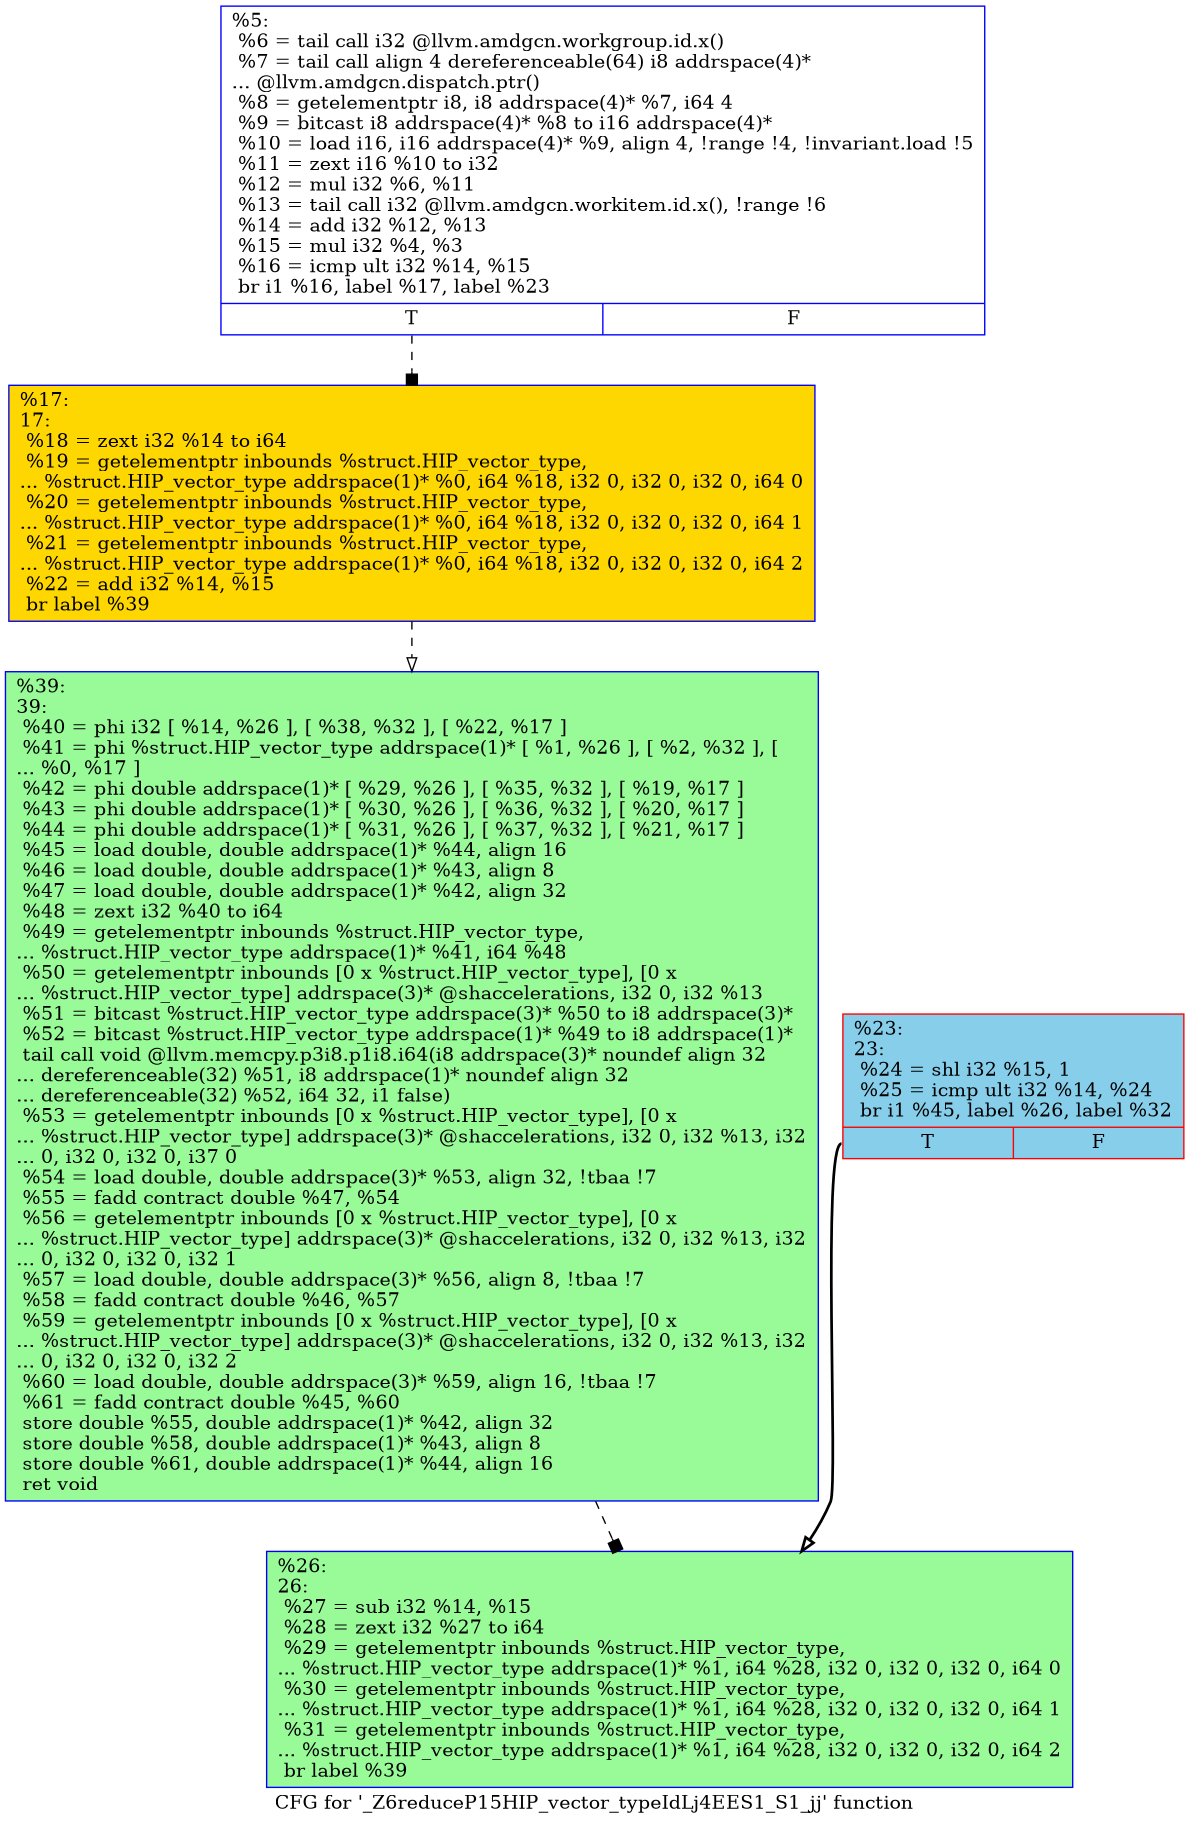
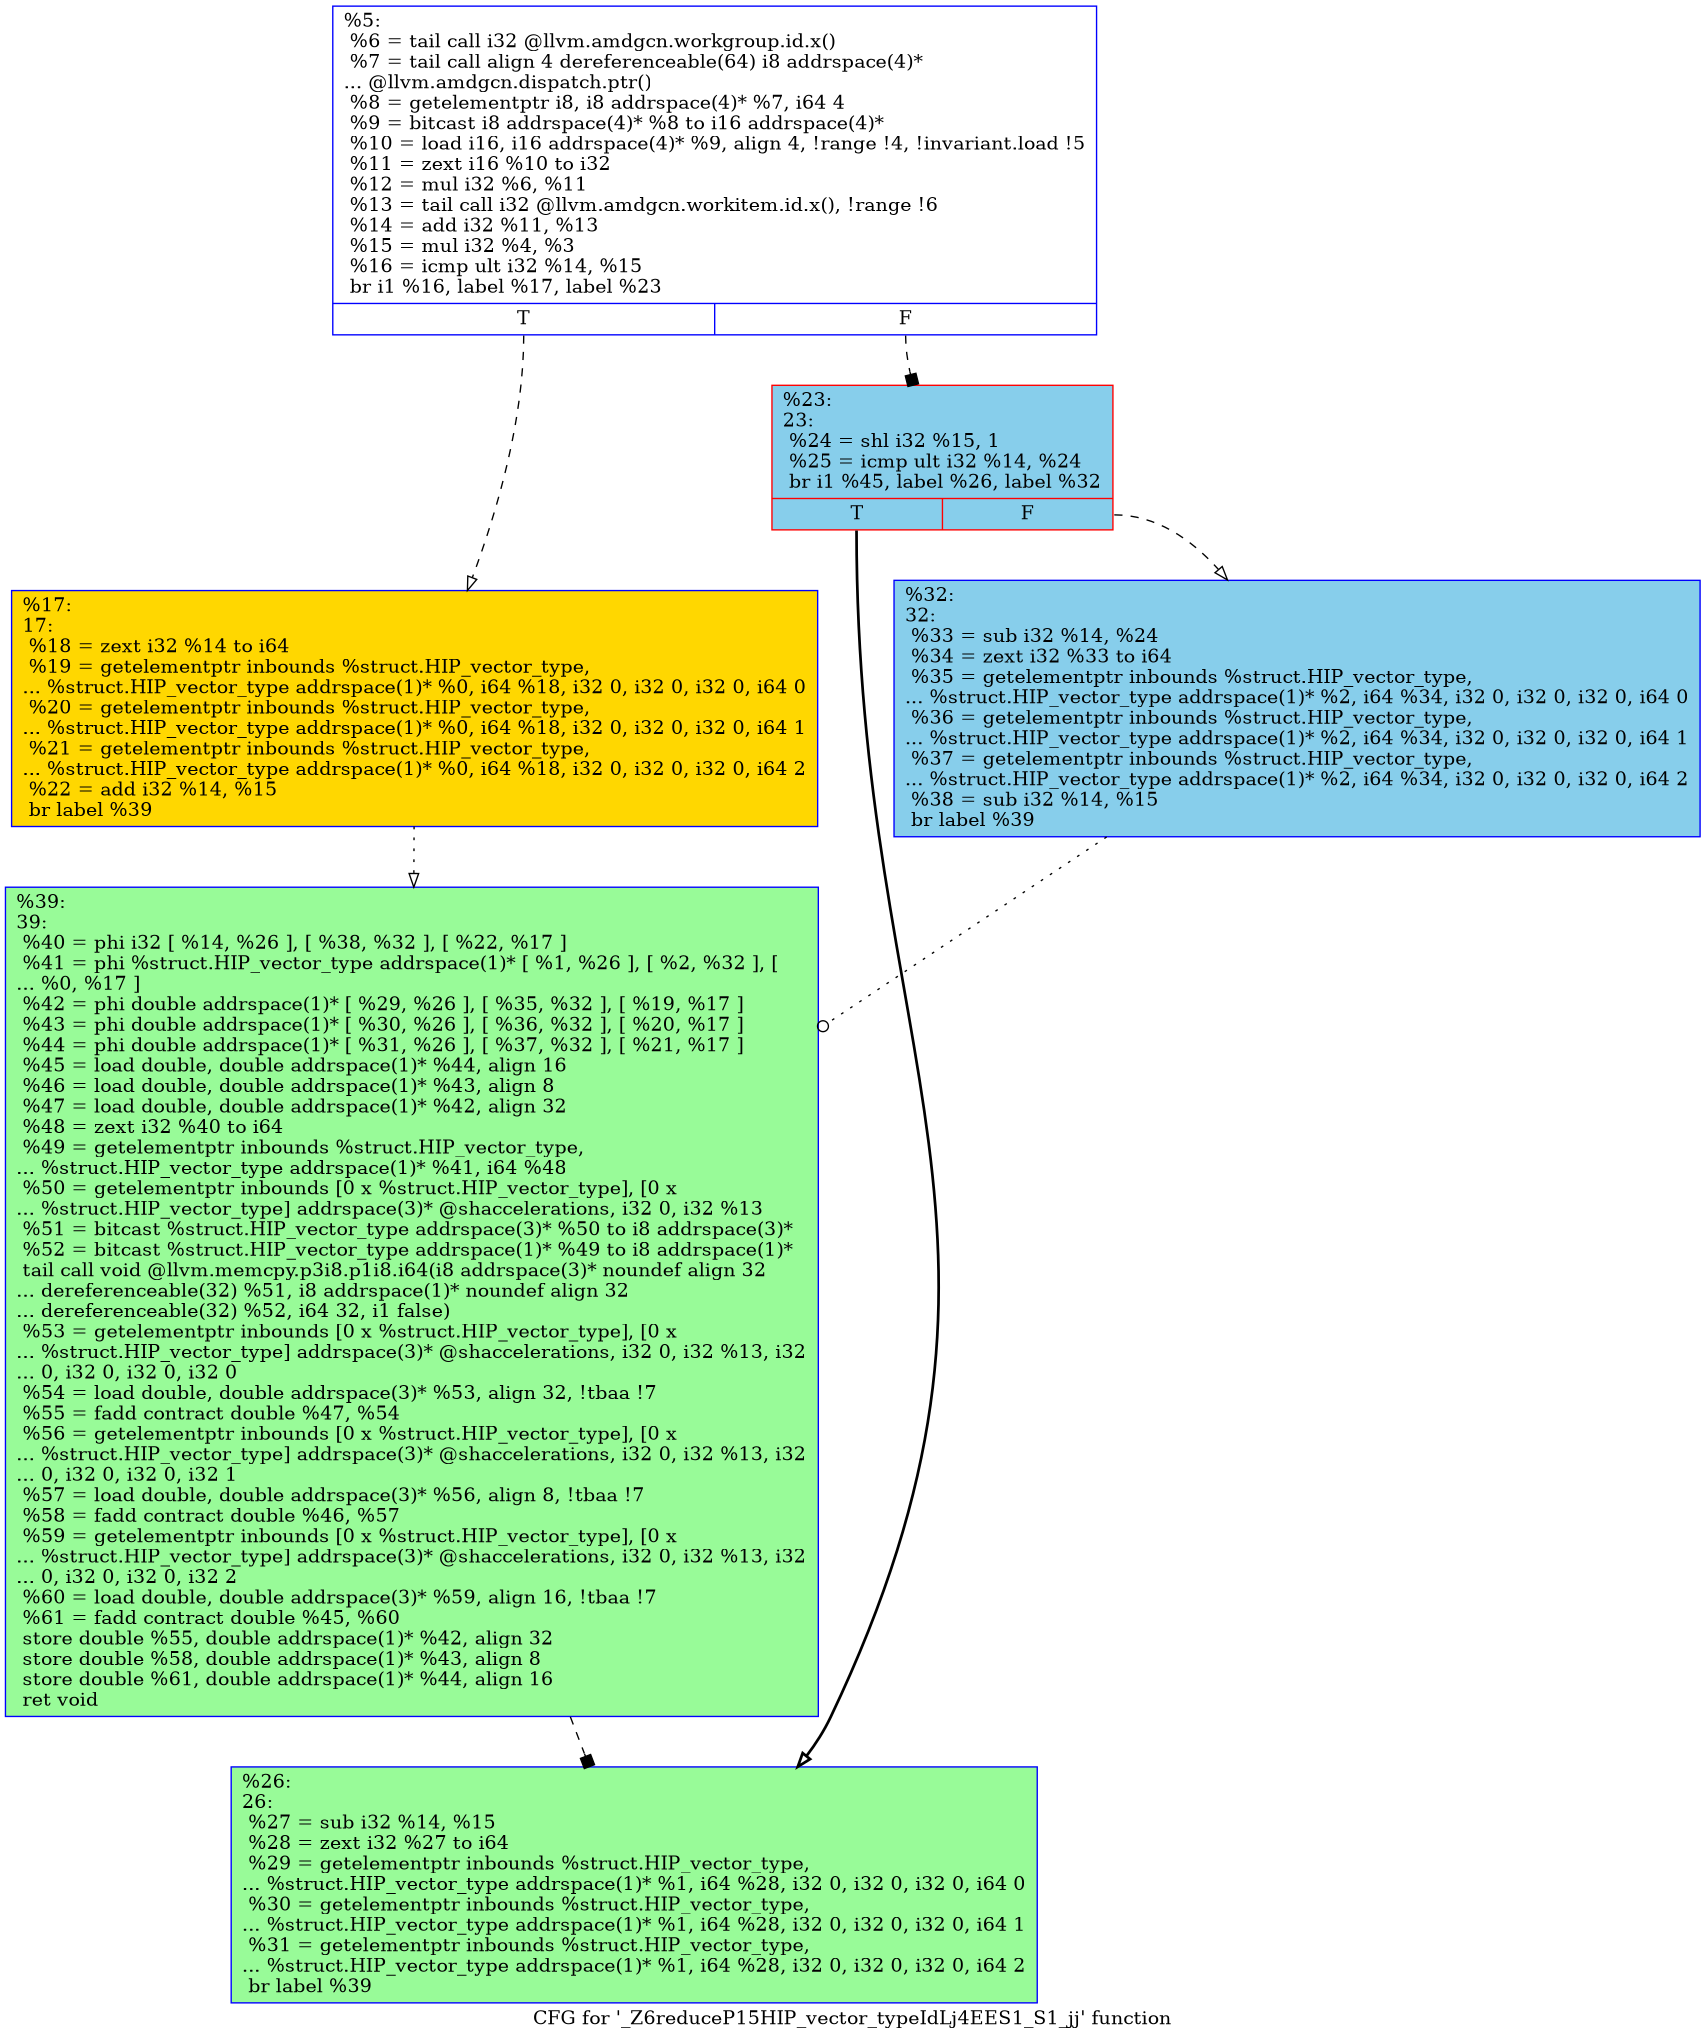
(359, 226) -> (471, 226)
(412, 353) -> (508, 459)
none -> (907, 354)
(412, 640) -> (414, 850)
none -> (1297, 709)
(128, 1157) -> (128, 1373)
